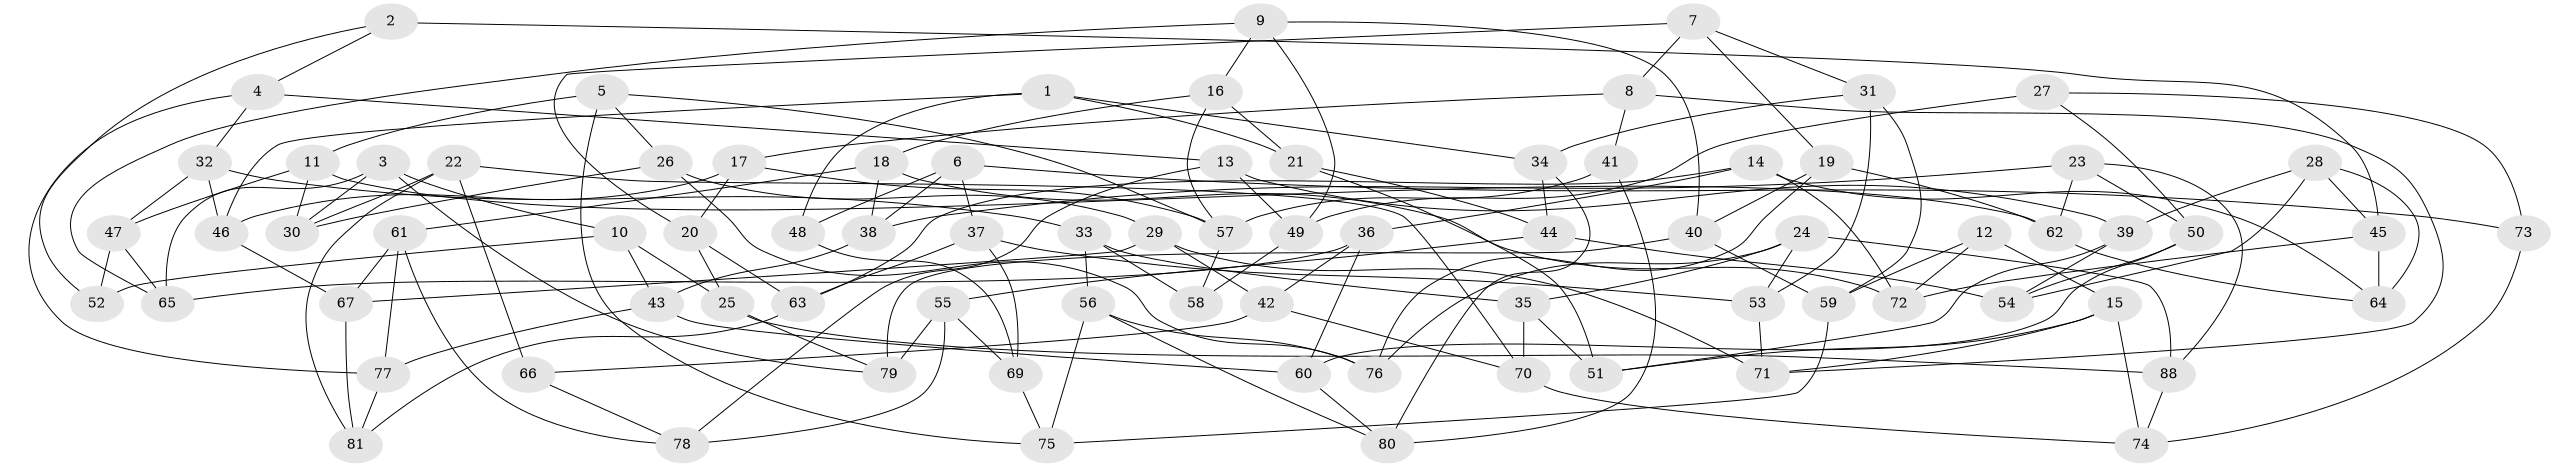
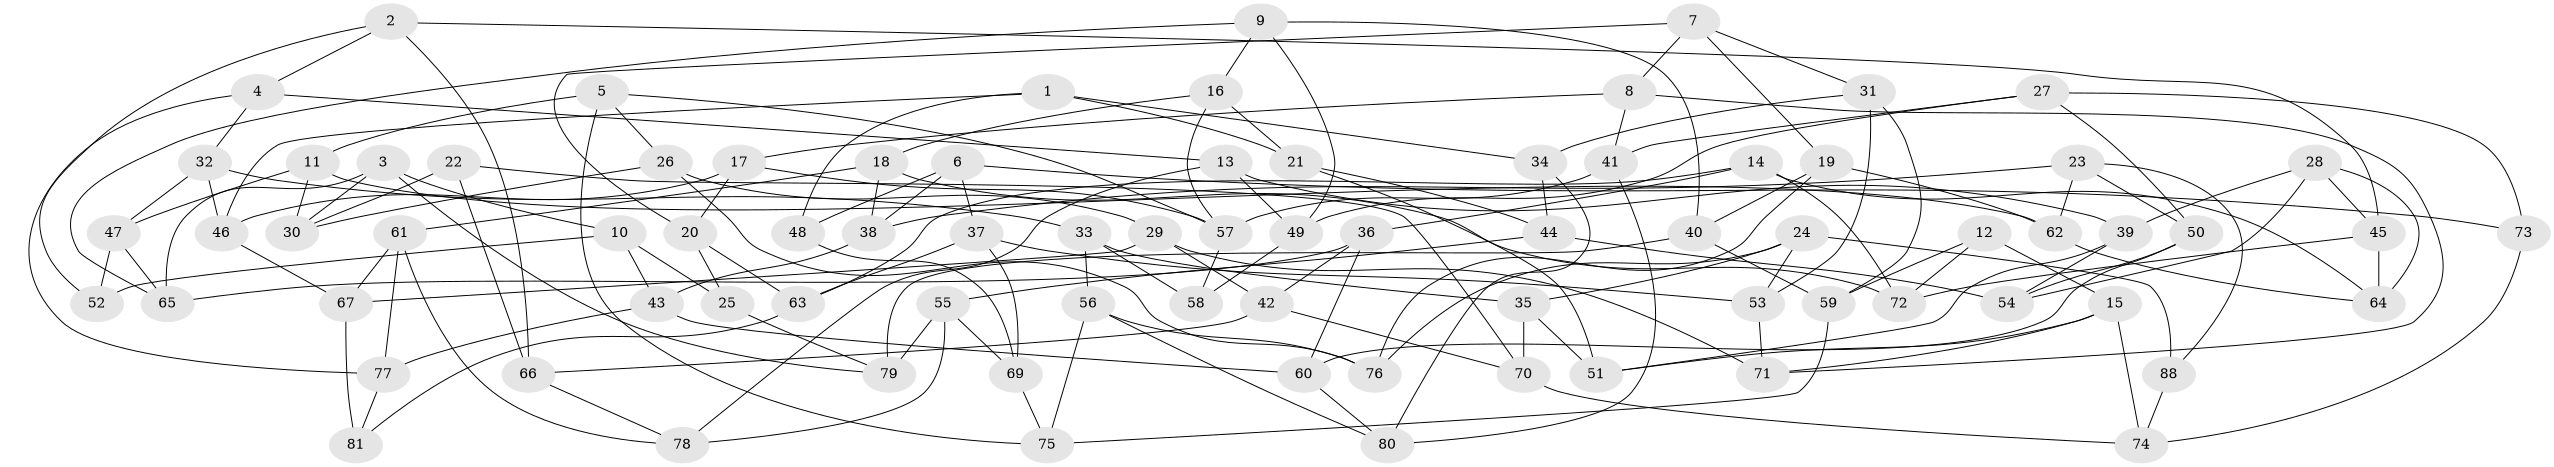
none -> (1756, 130)
none -> (503, 182)
(314, 277) -> none
(1409, 356) -> none
